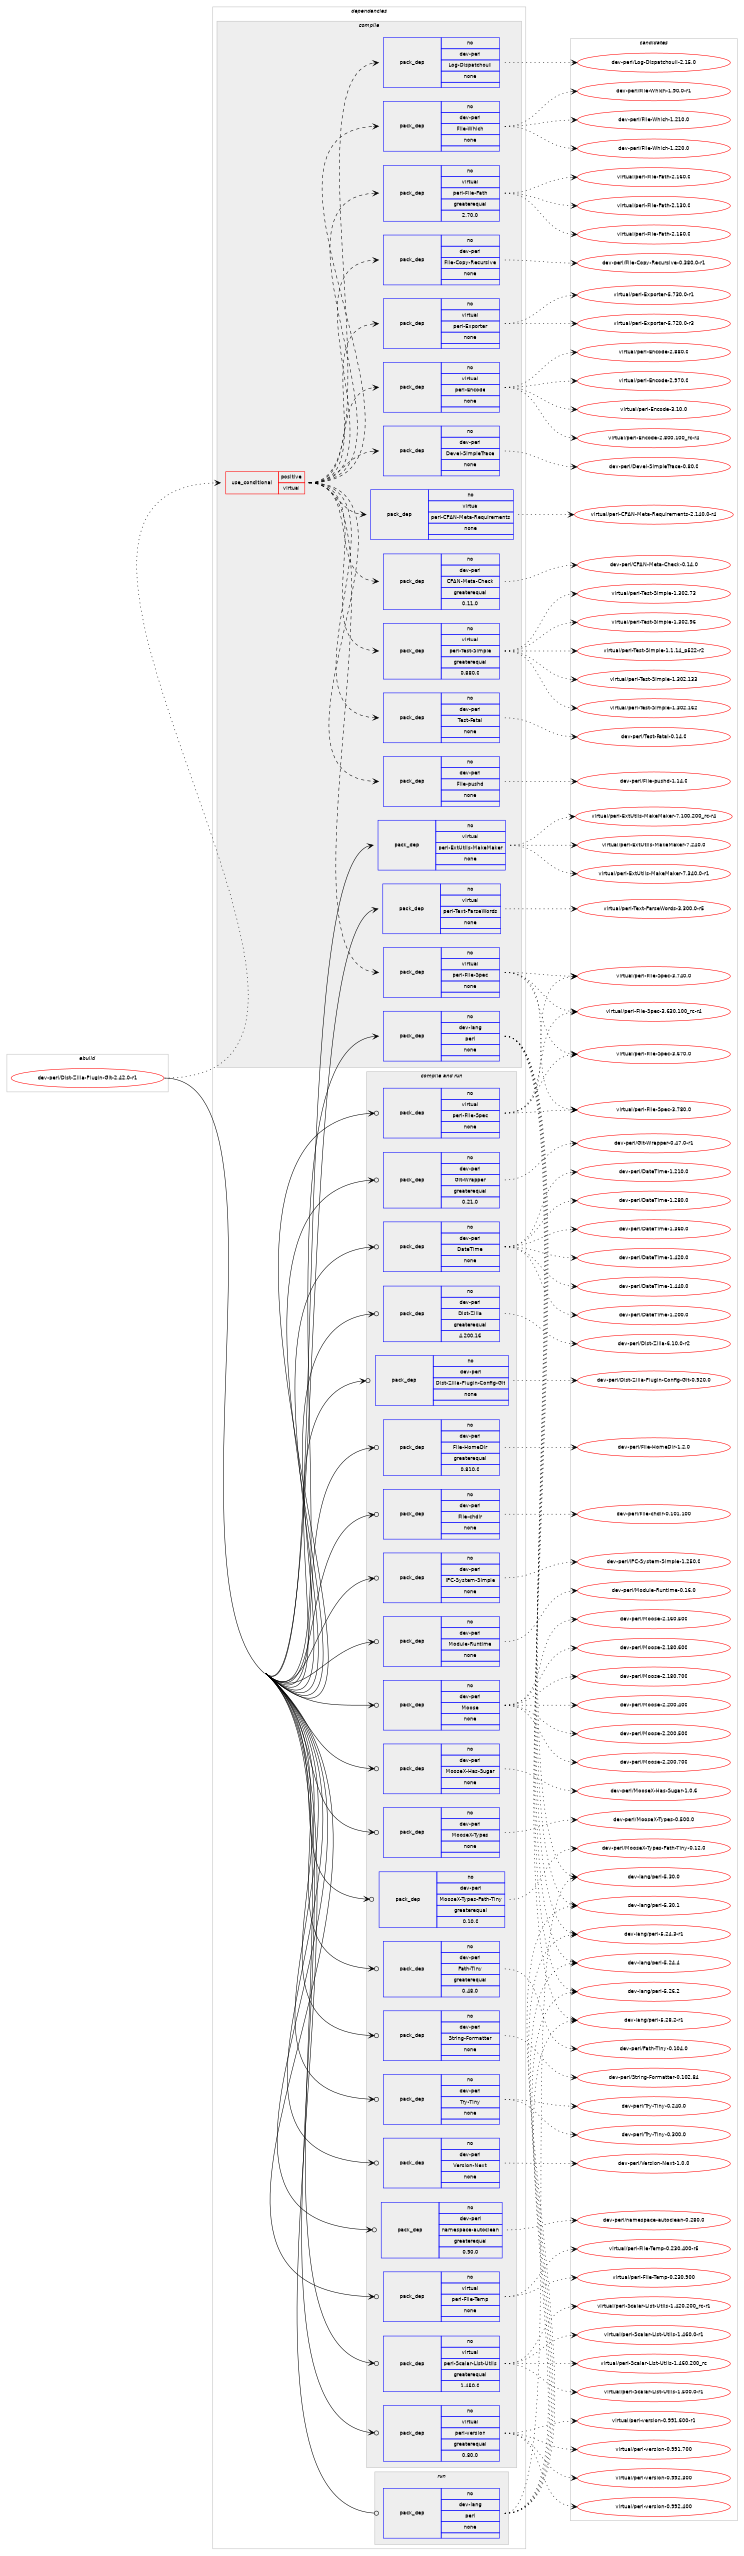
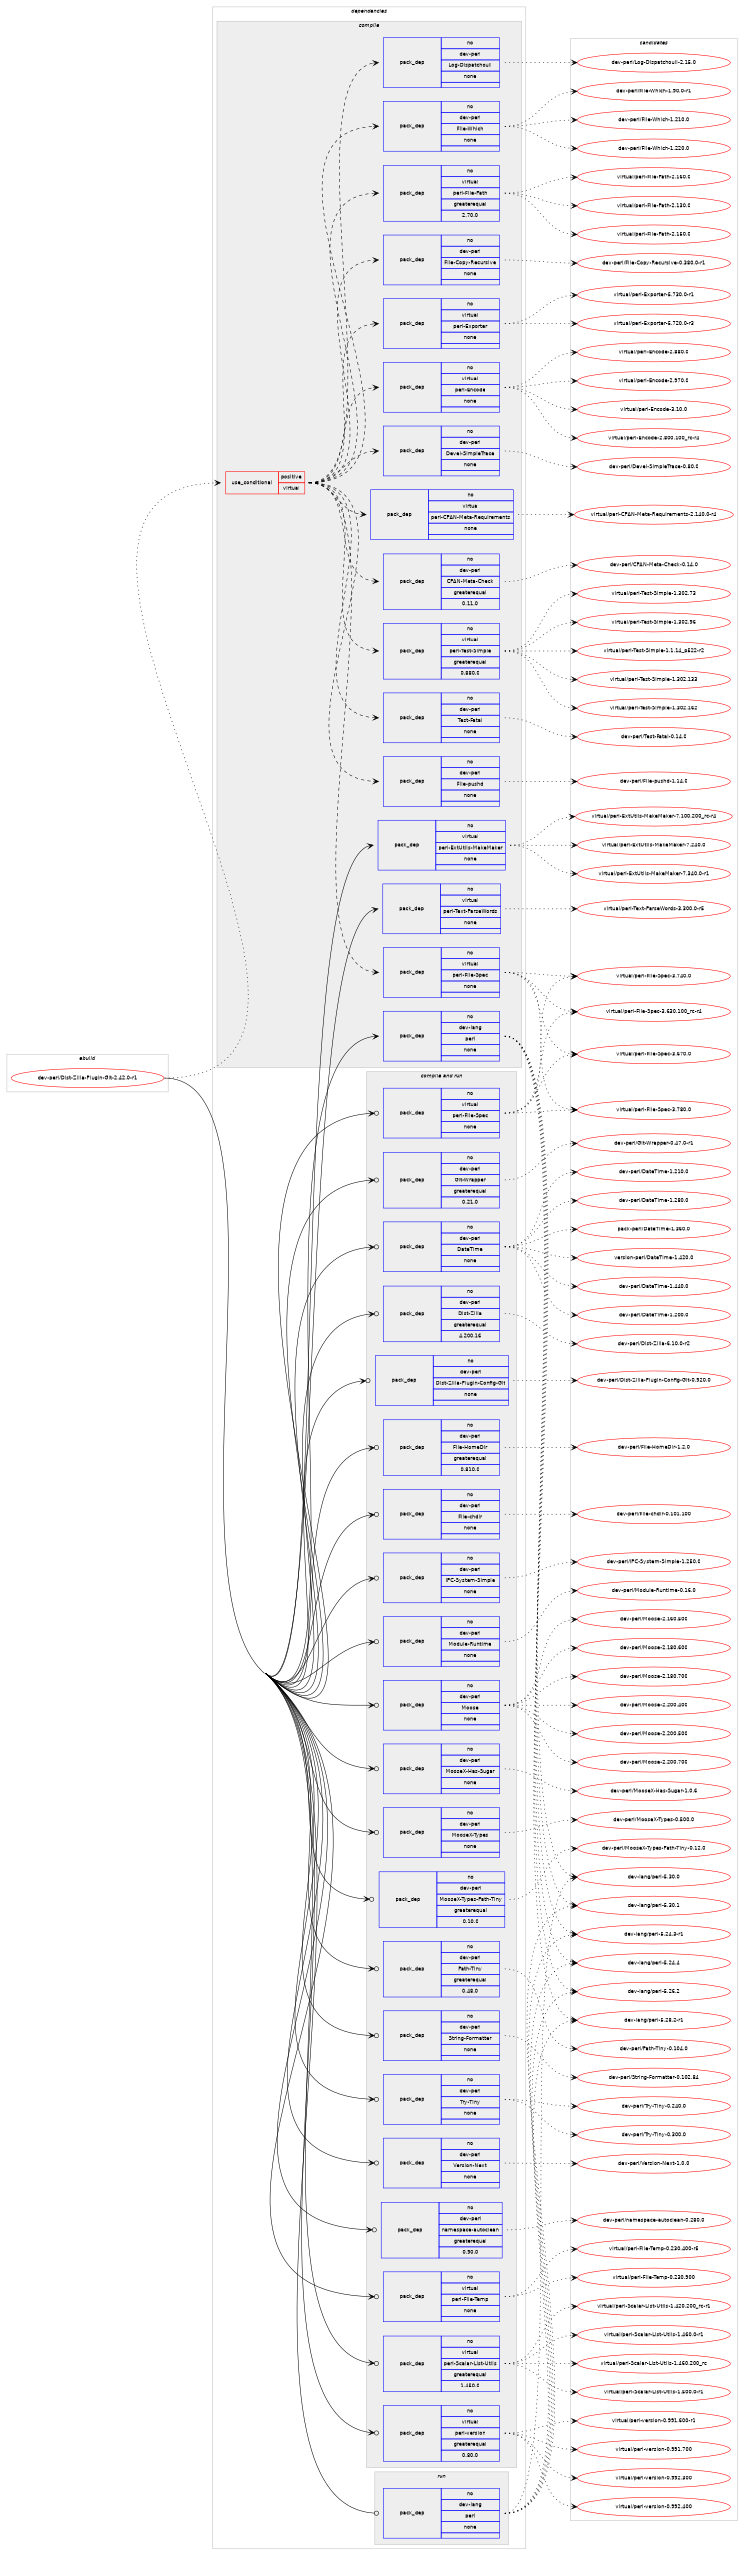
(654, 1229) -> (654, 1229)
(654, 1258) -> (654, 1258)
